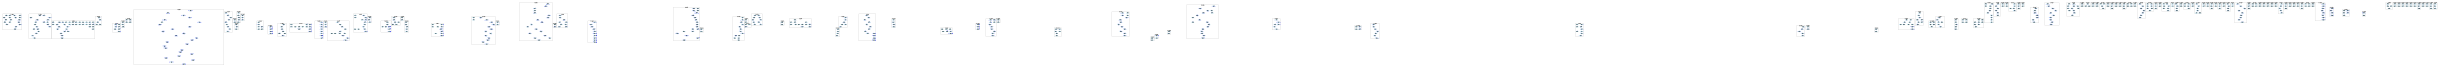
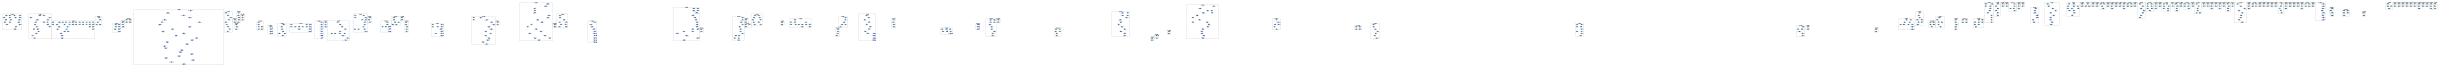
none -> (1798, 29)
